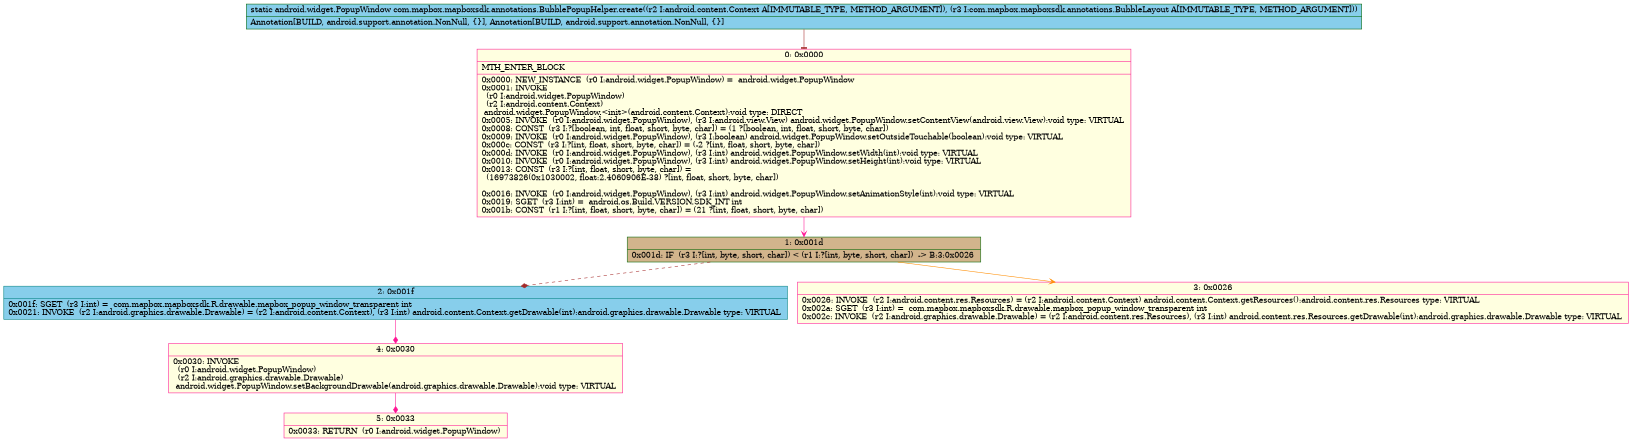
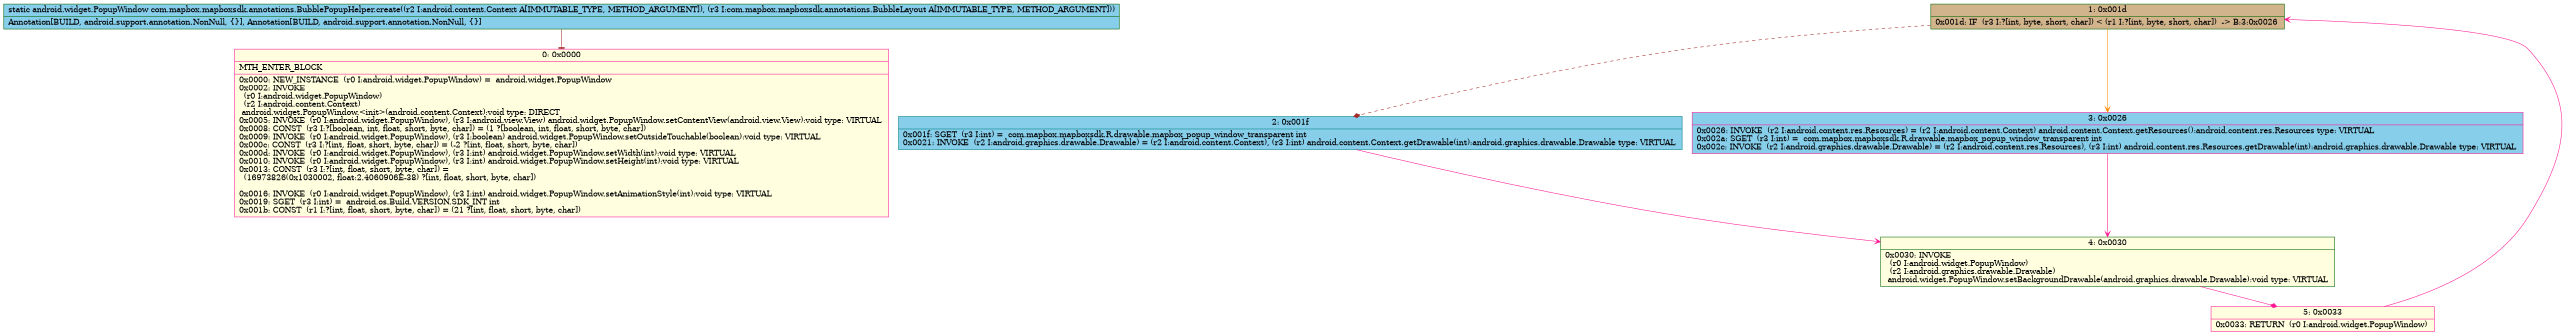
(517, 88) -> (275, 88)
none -> (2108, 193)
(804, 224) -> (2558, 98)
(1213, 303) -> (2108, 133)
(396, 328) -> (1614, 205)
(396, 368) -> (2108, 262)
